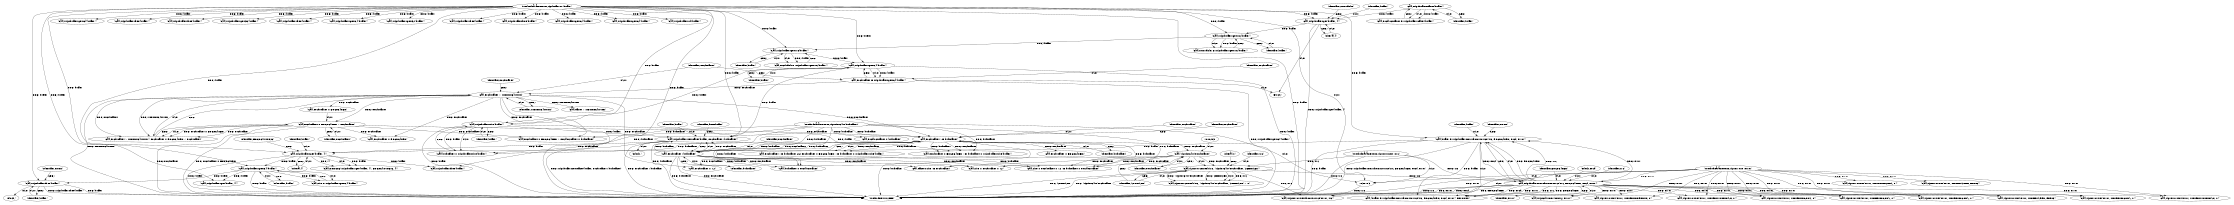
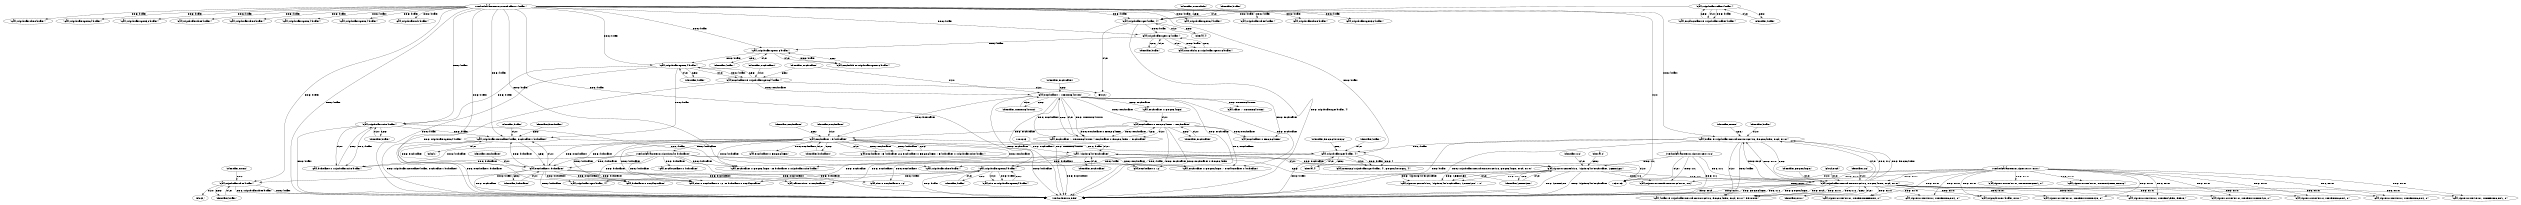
(547, 6) -> (501, 6)
(857, 117) -> (925, 117)
(881, 135) -> (716, 143)
none -> (1065, 168)
(1499, 183) -> (1852, 176)
(1349, 192) -> (1682, 169)
(1551, 198) -> (2001, 198)
